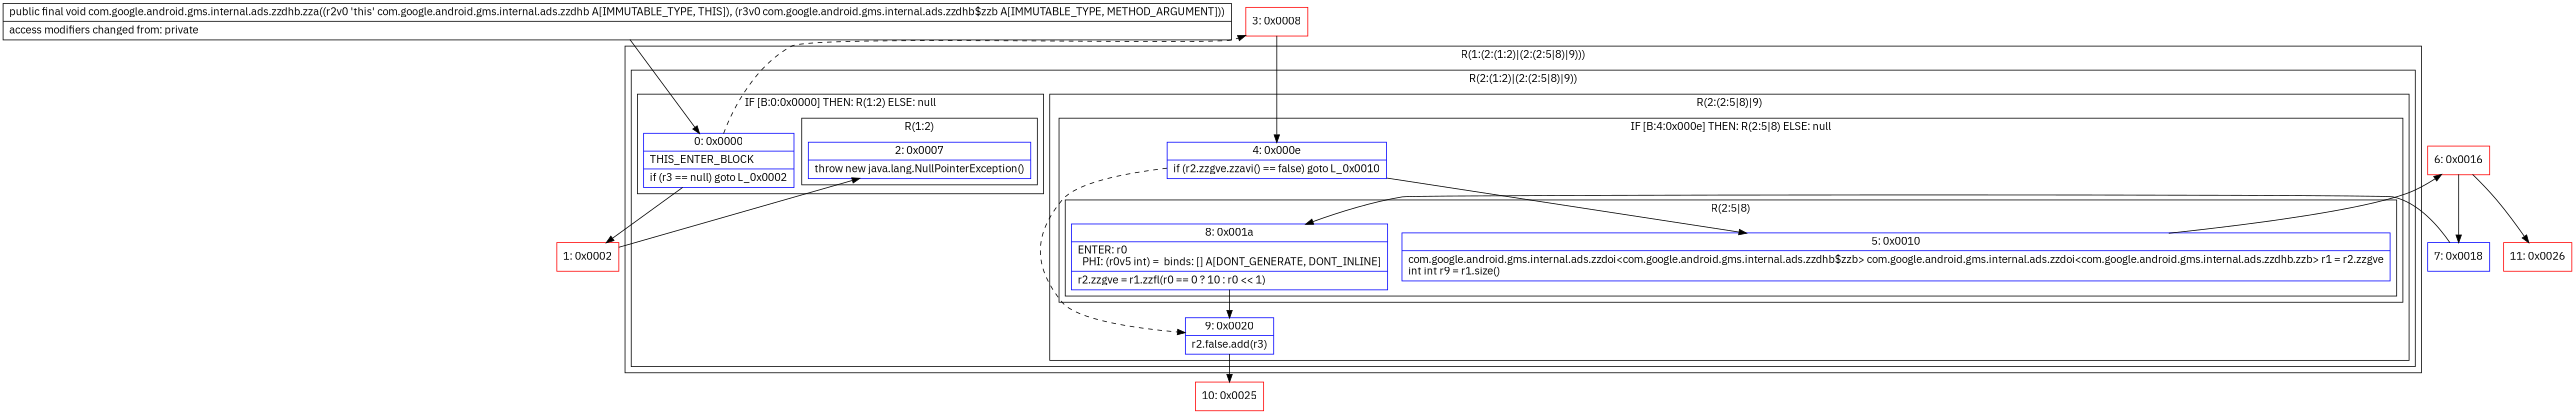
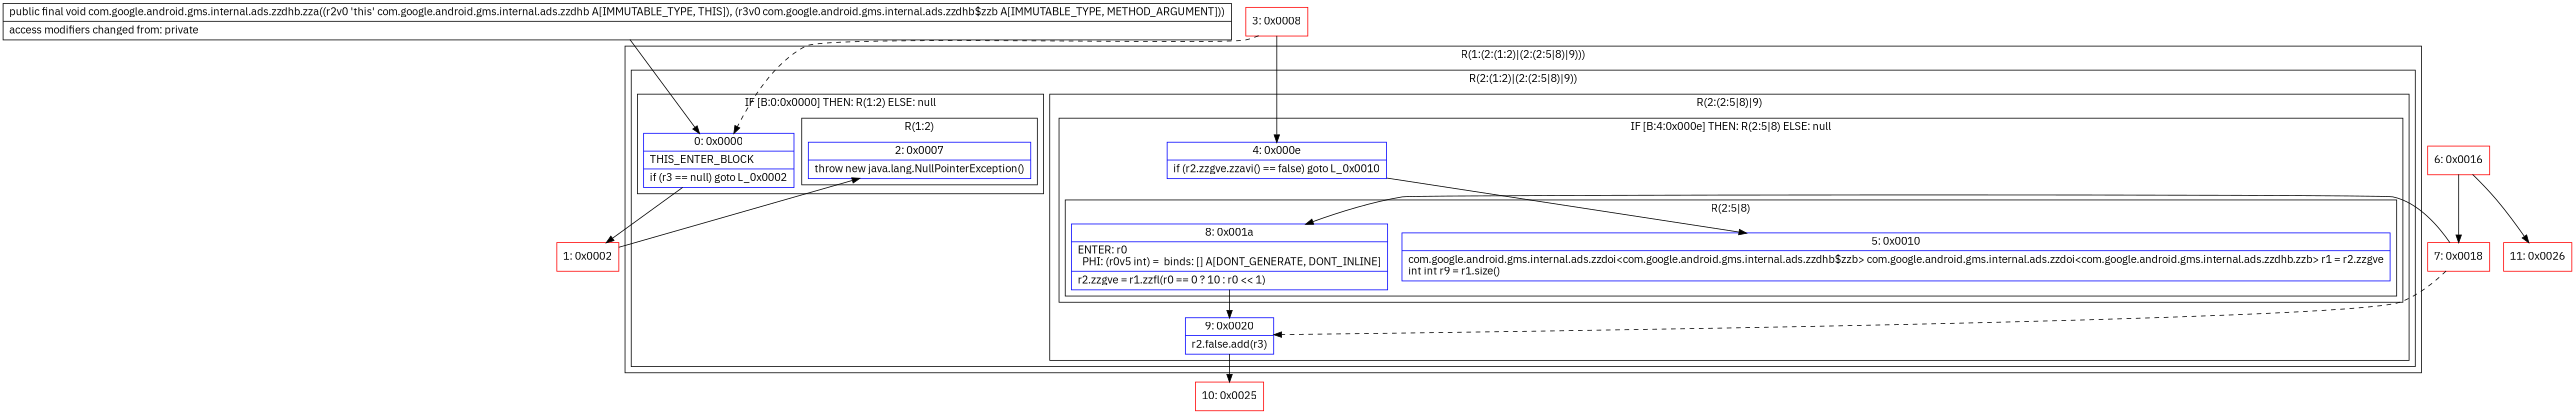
(958, 41) -> (979, 41)
(2304, 216) -> none
(1041, 256) -> (1869, 325)
(2459, 257) -> (2459, 257)
